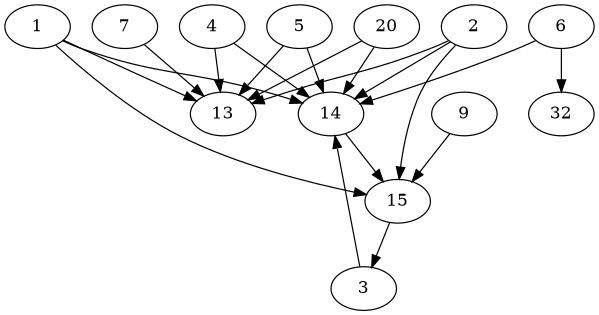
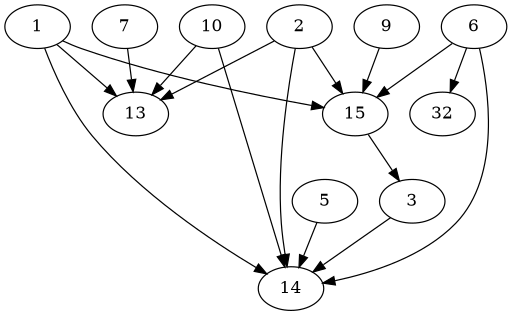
(212, 27) -> none
(387, 27) -> (212, 27)
(271, 60) -> none
(361, 153) -> (420, 67)
